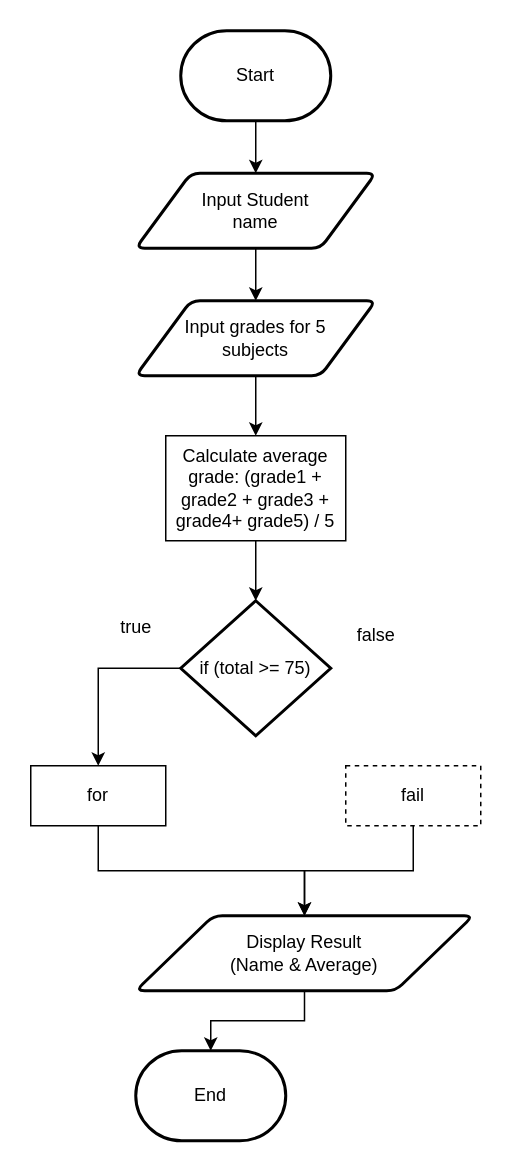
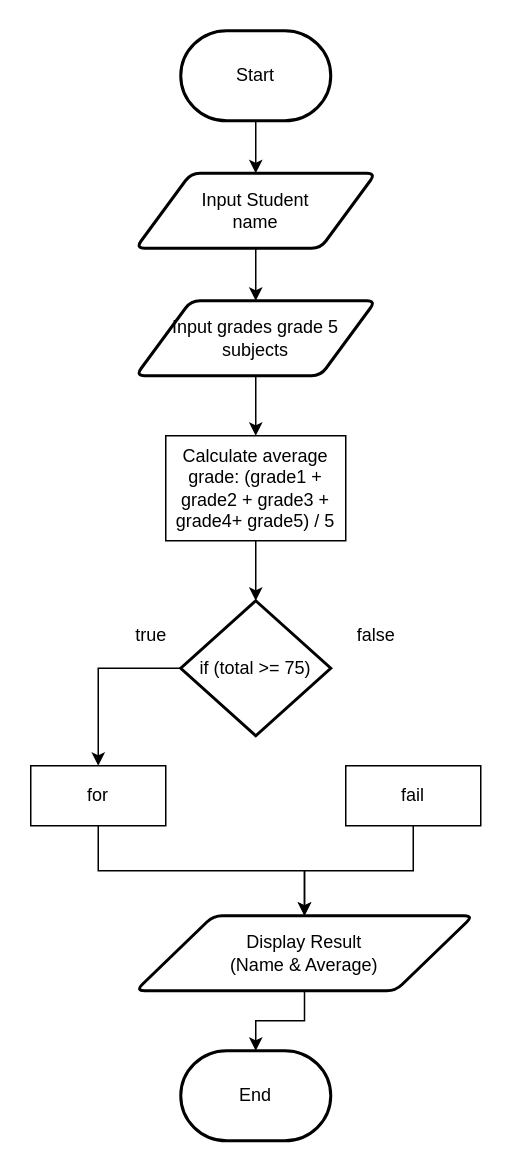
(256, 338) -> (256, 338)
(136, 628) -> (151, 635)
(413, 796) -> (413, 796)
(211, 1096) -> (256, 1096)
